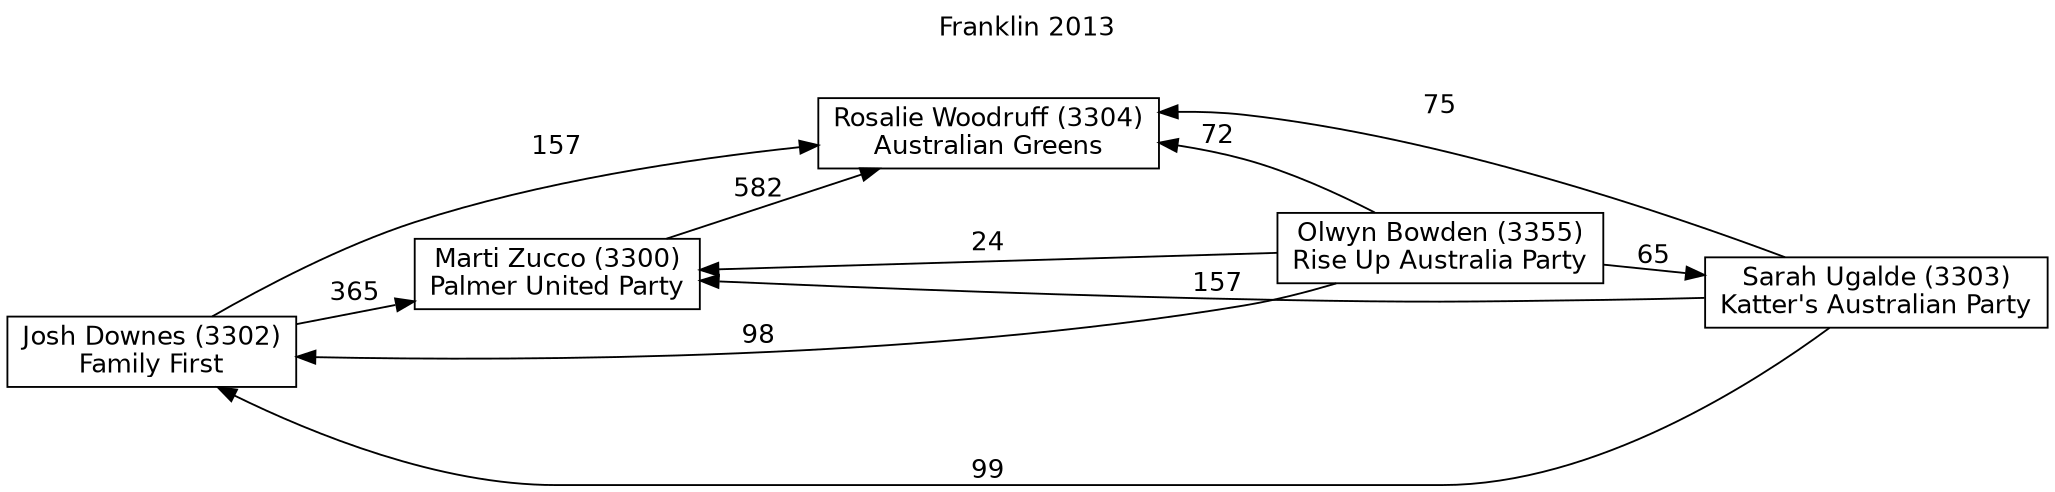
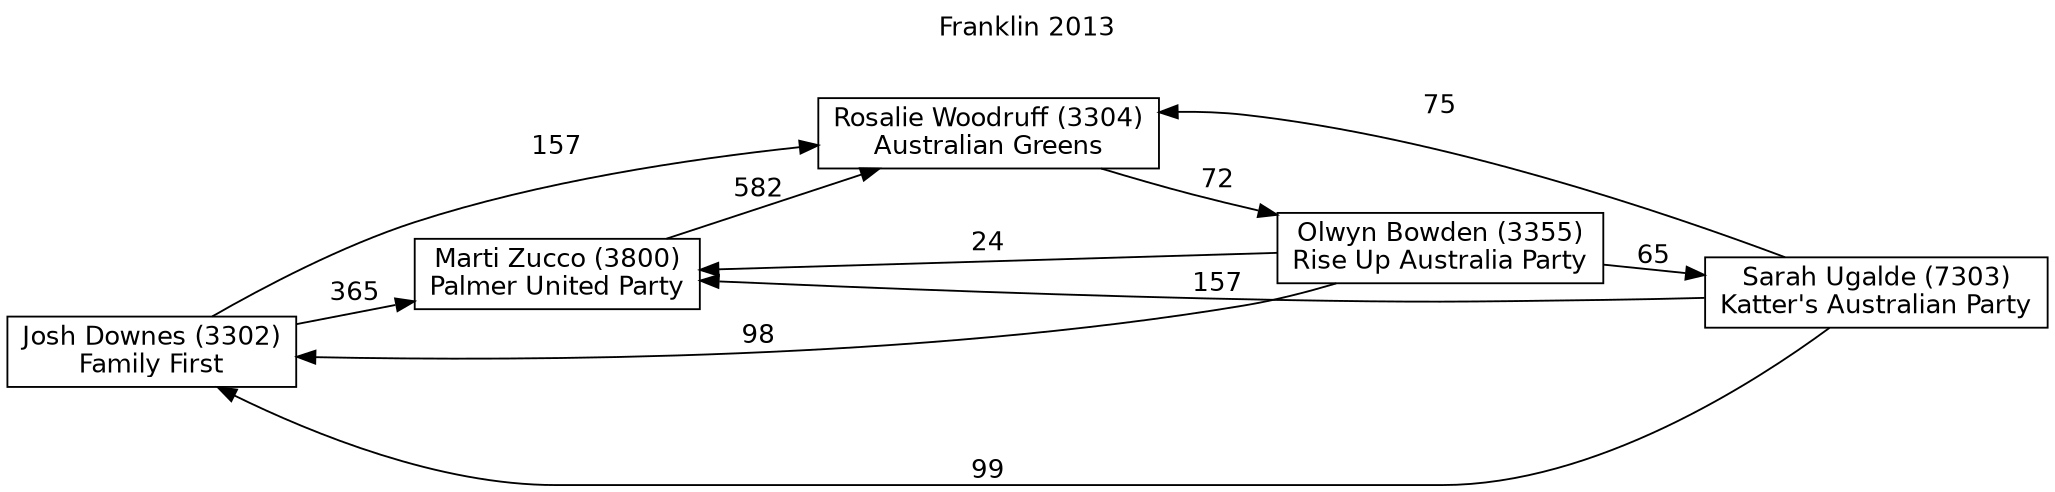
(1279, 170) -> (1179, 191)
(557, 274) -> (557, 274)
(1876, 293) -> (1876, 293)
